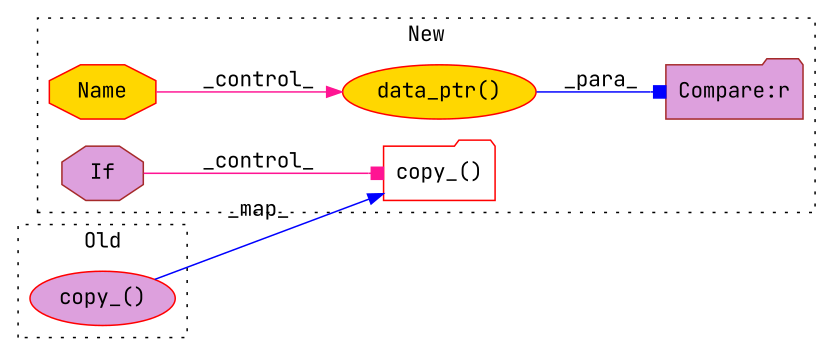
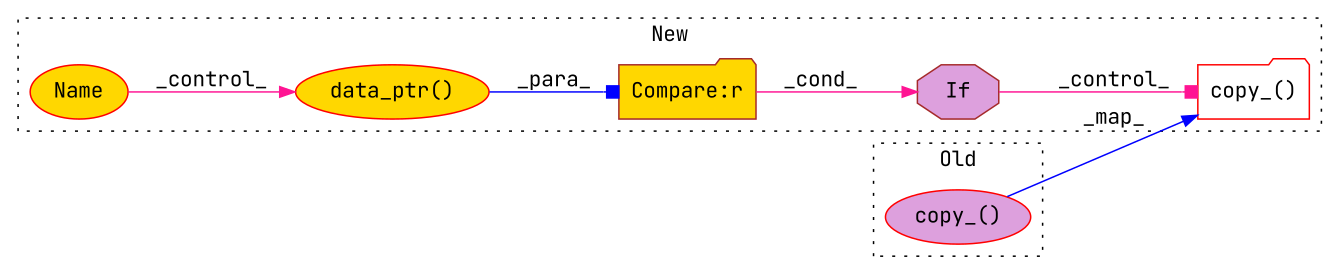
(103, 92) -> (79, 92)
(734, 92) -> (687, 92)
none -> (829, 92)
